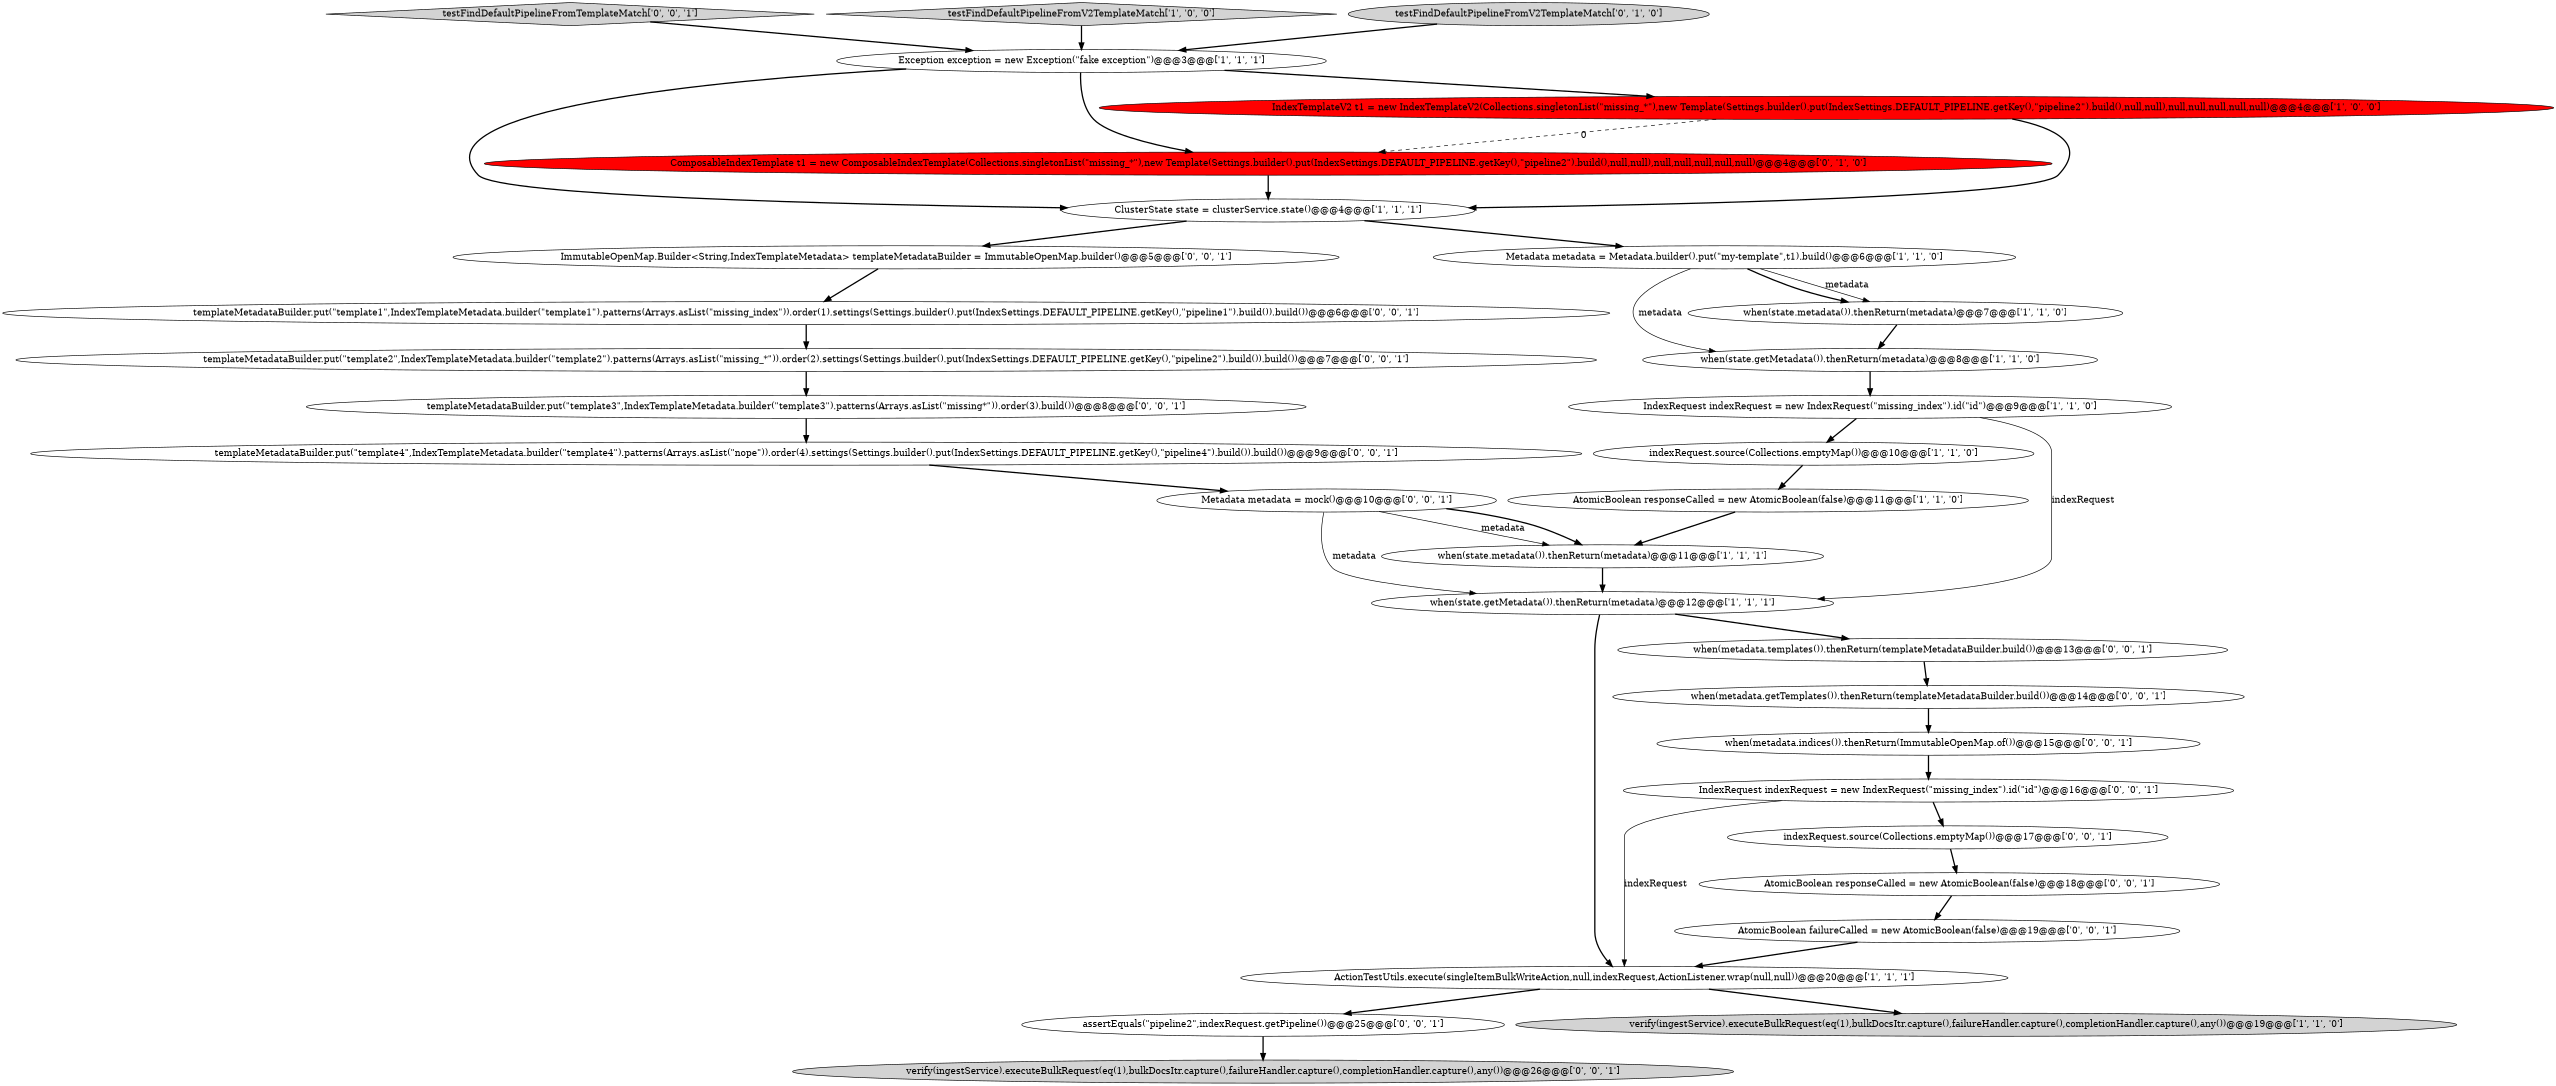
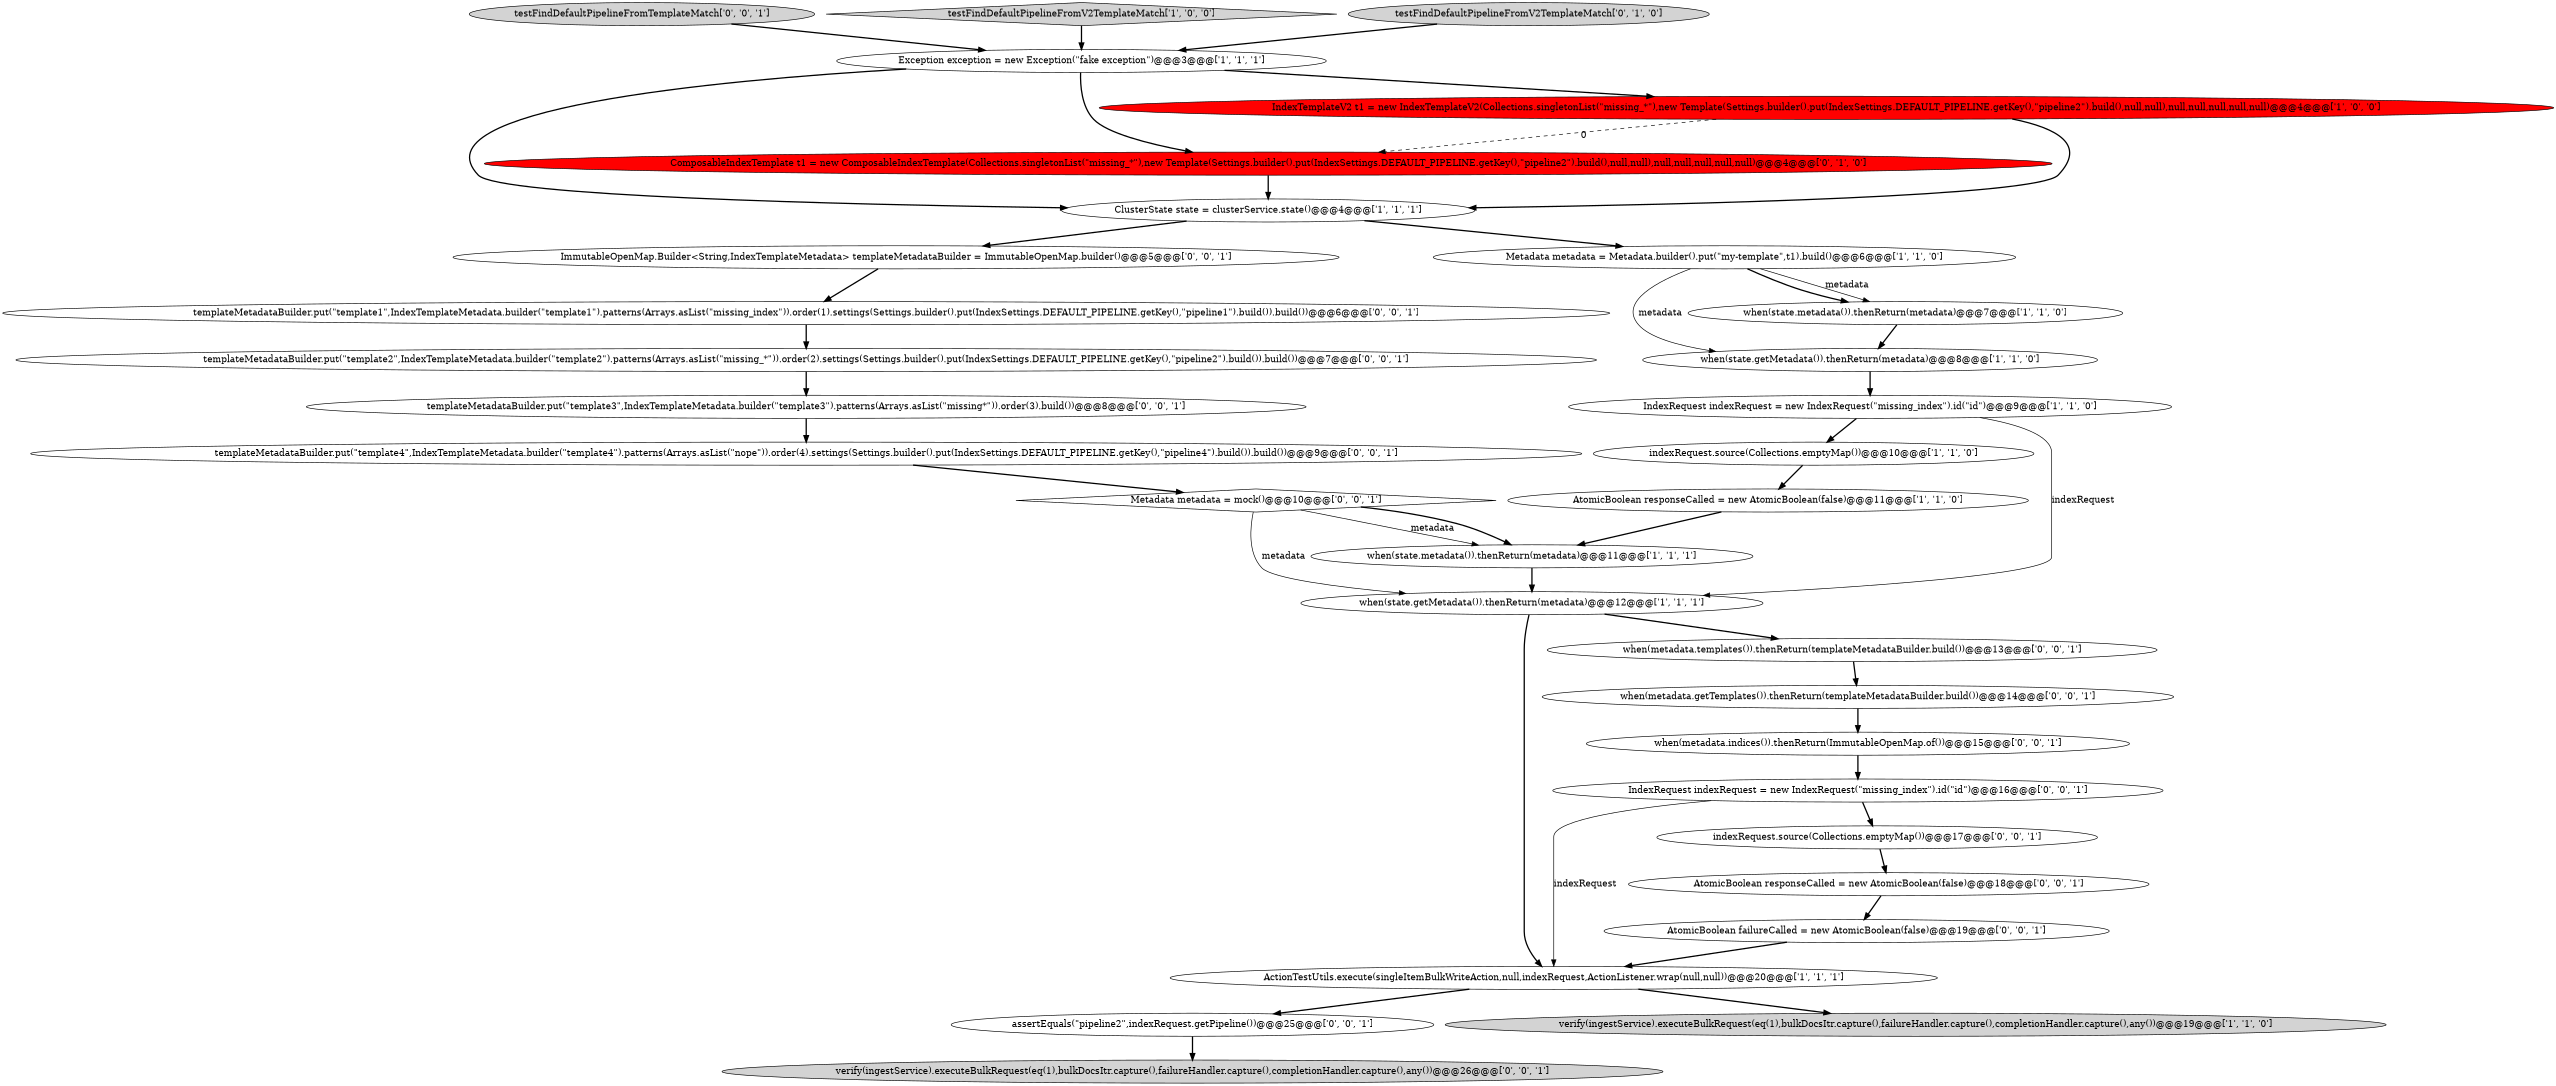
(570, 14) -> (642, 14)
(1327, 501) -> (1256, 501)
